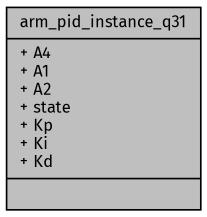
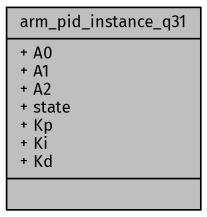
(35, 53) -> (36, 53)
